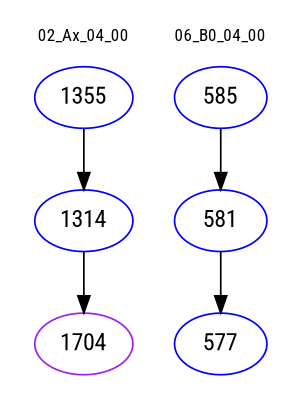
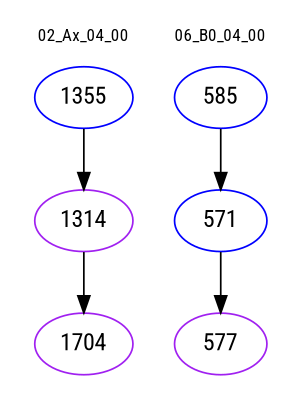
(84, 221) -> (84, 221)
(221, 221) -> (221, 221)
(221, 344) -> (221, 344)
